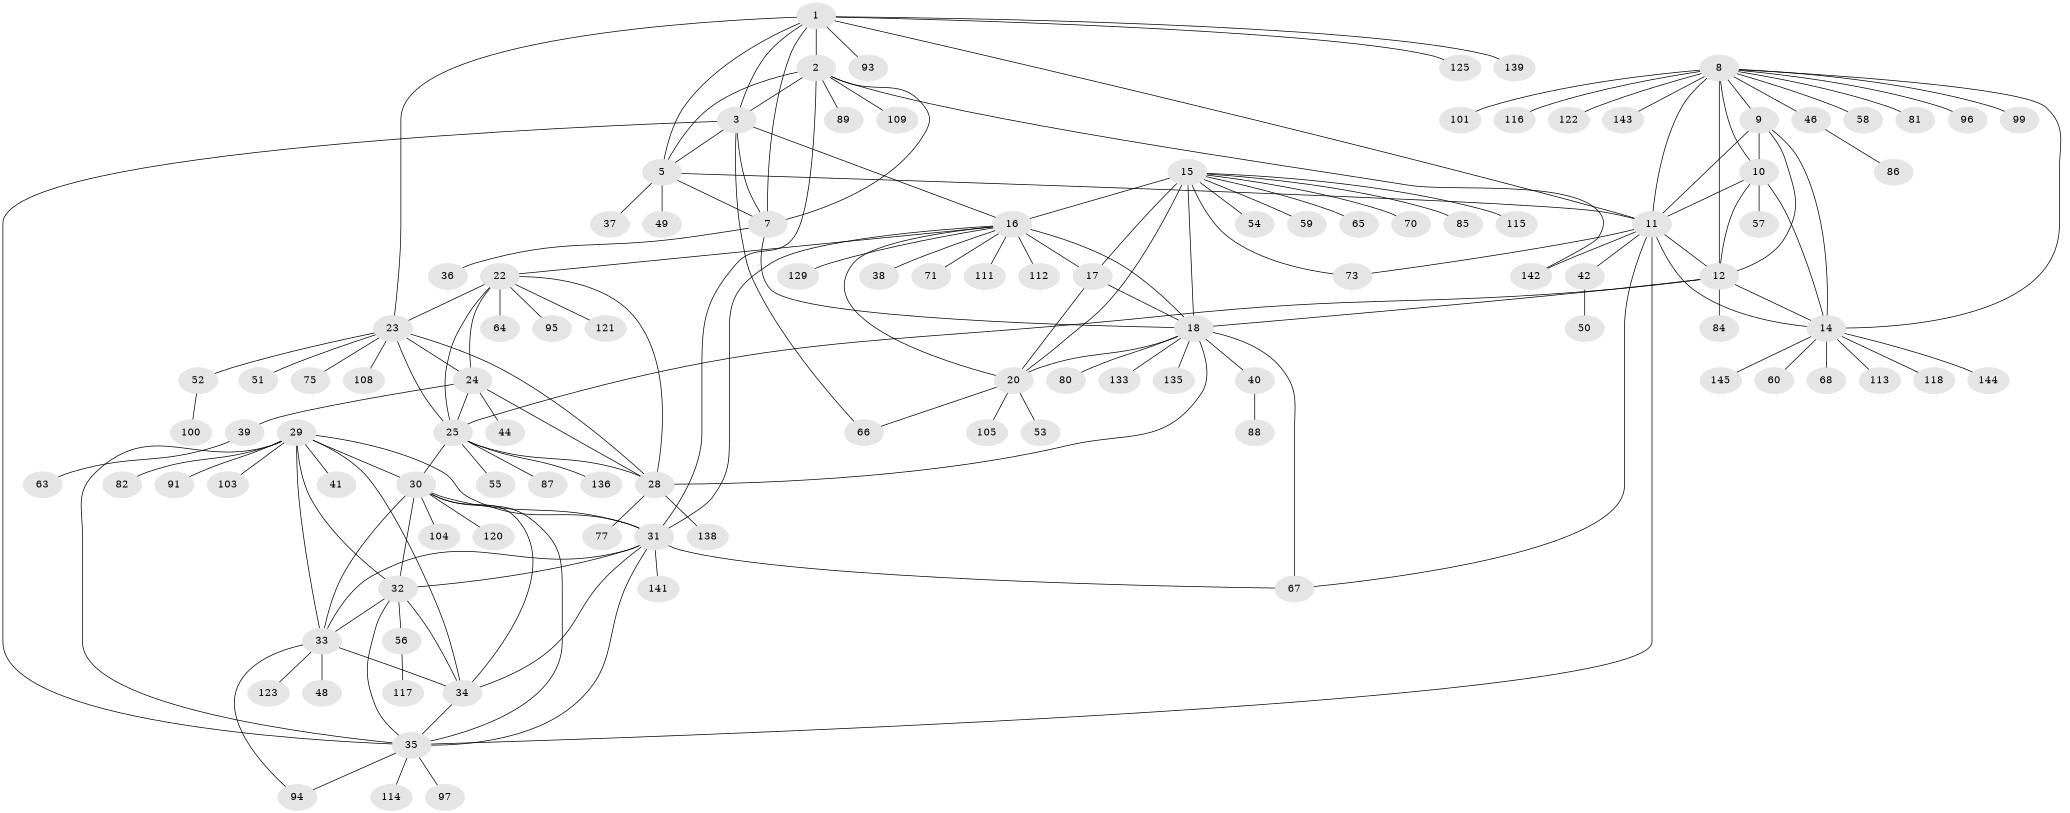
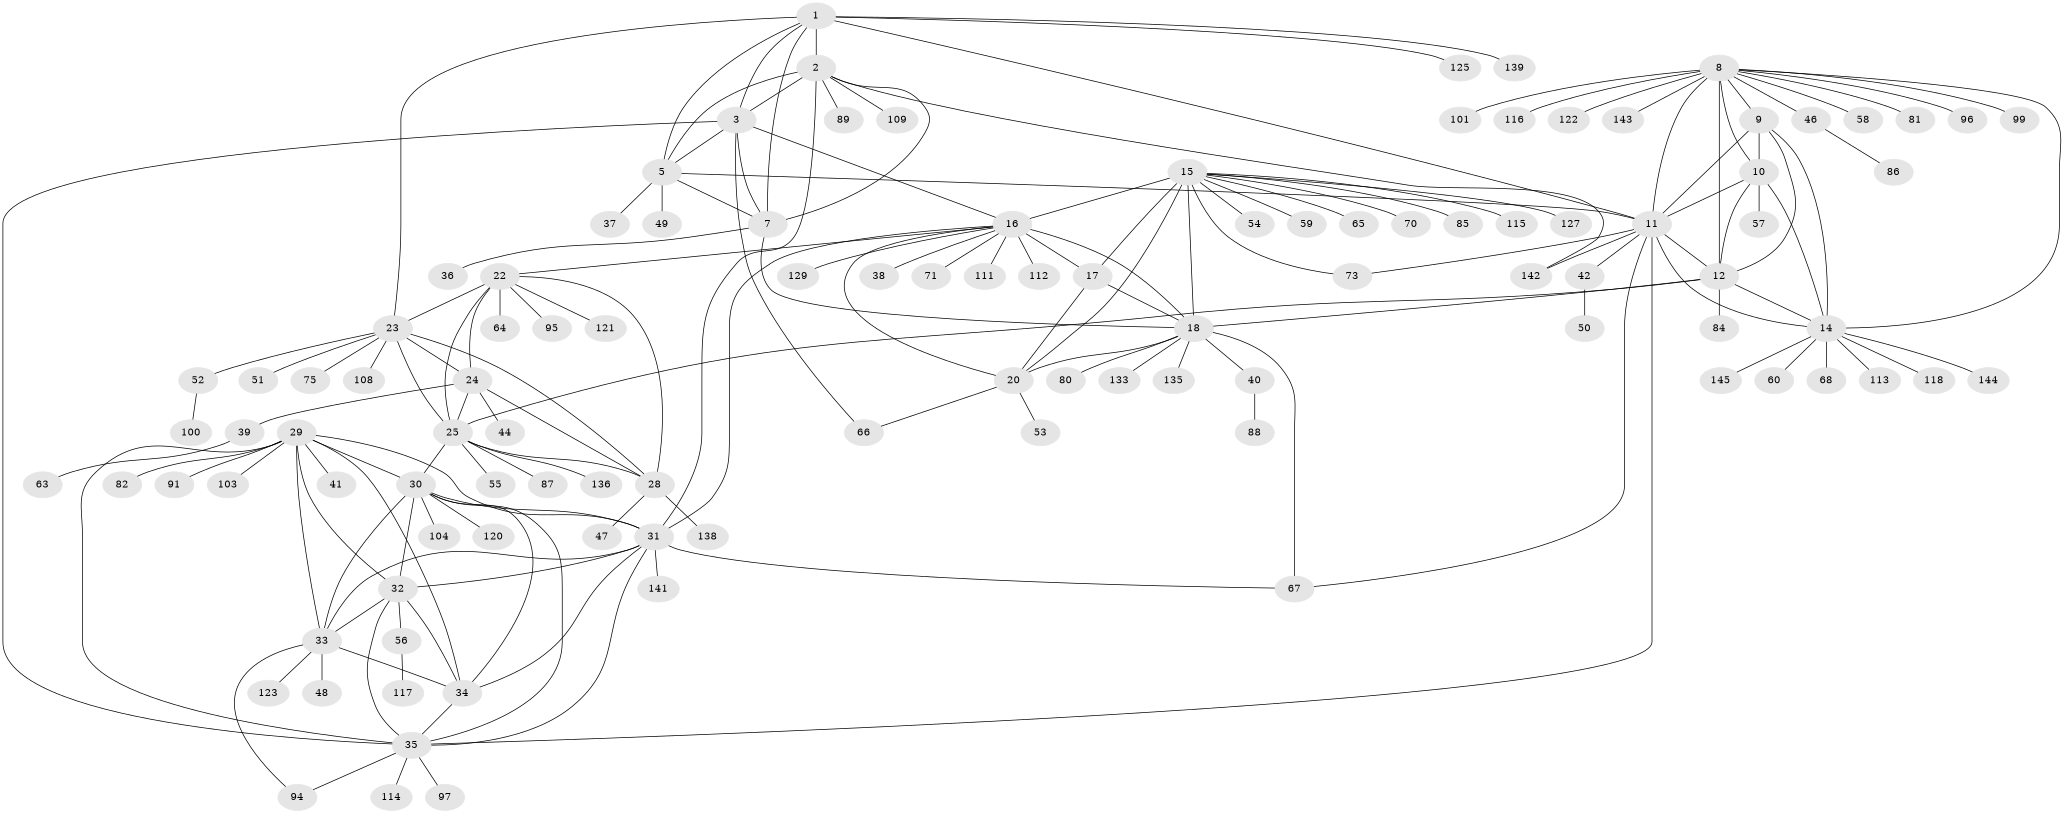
(868, 68) -> none
none -> (1571, 224)
(987, 433) -> none
(973, 463) -> none
(602, 537) -> (602, 537)
